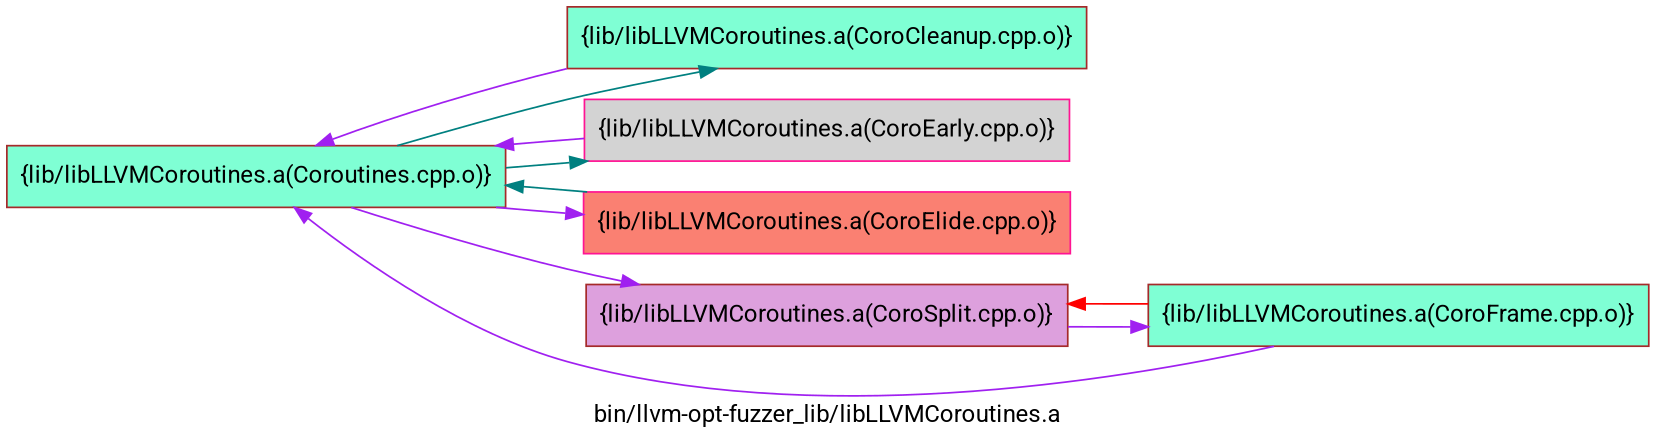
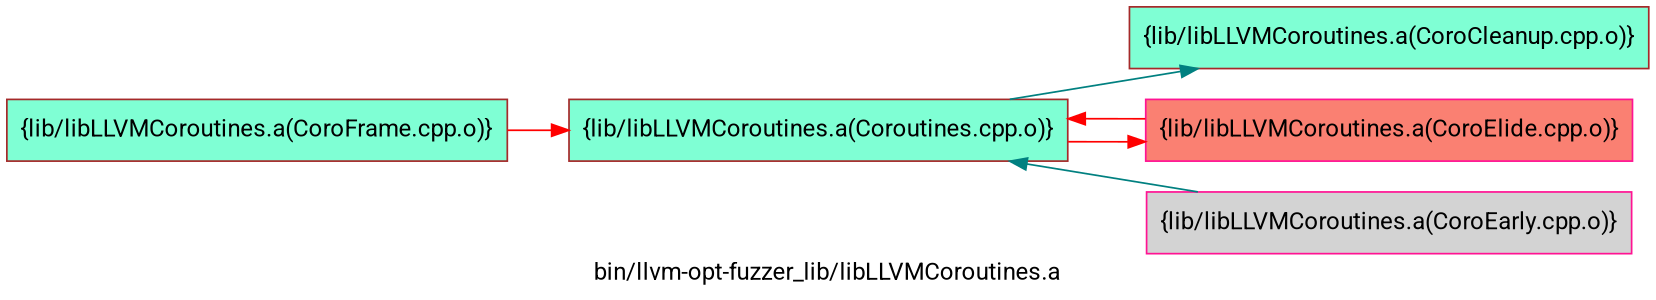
(449, 101) -> none
(549, 141) -> (1112, 178)
(538, 165) -> none
(555, 189) -> (1115, 119)
(531, 210) -> (1098, 142)
(827, 315) -> none
(772, 393) -> (530, 130)
